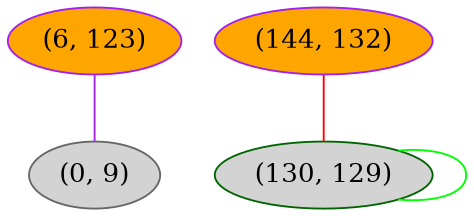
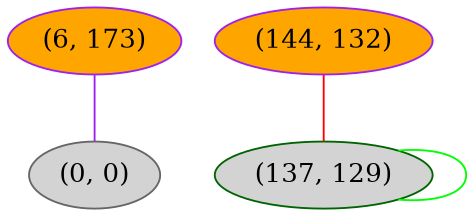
(95, 41) -> (95, 41)
(95, 175) -> (95, 175)
(324, 175) -> (324, 175)
